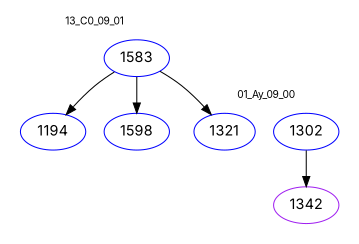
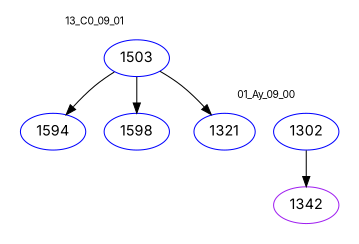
(137, 58) -> (137, 58)
(53, 132) -> (53, 132)
